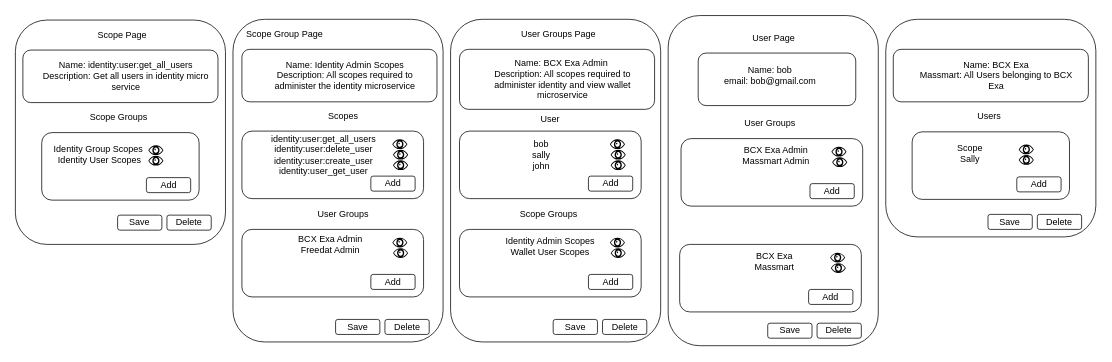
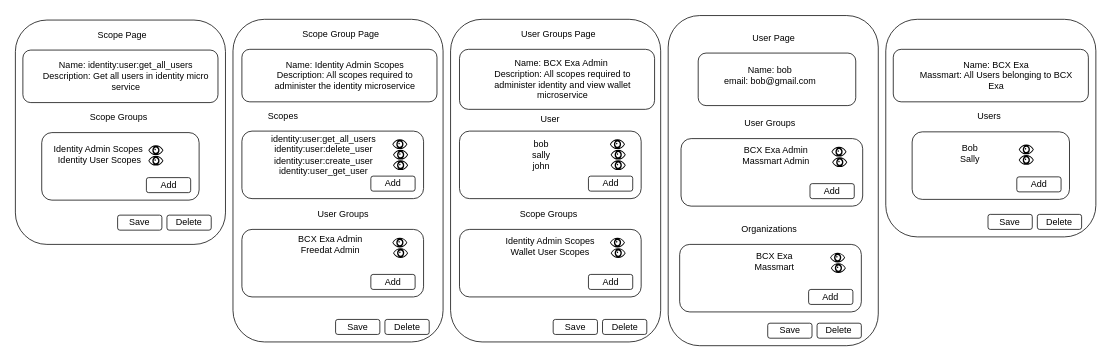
(285, 34) -> (341, 34)
(343, 116) -> (283, 116)
(970, 153) -> (970, 153)
(100, 154) -> (100, 154)
none -> (769, 229)
